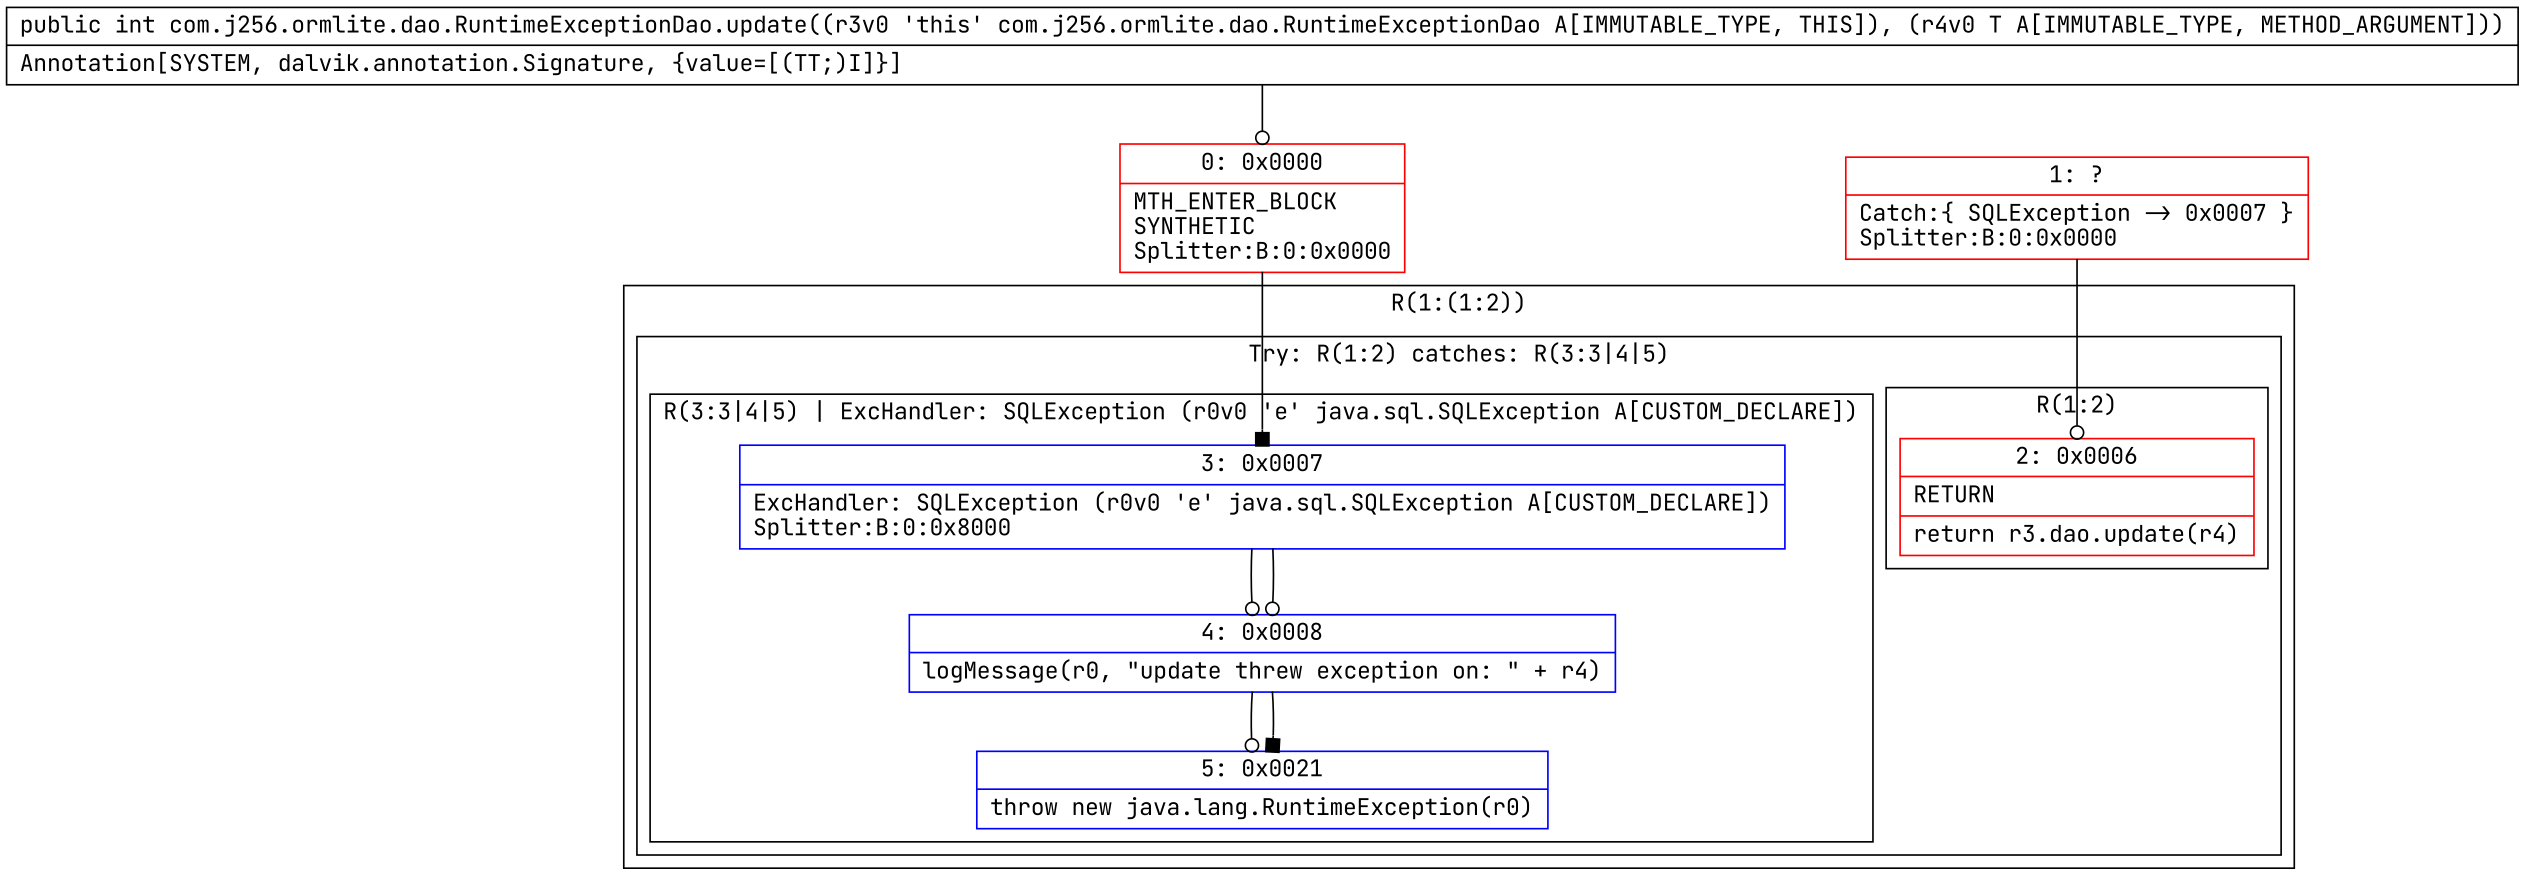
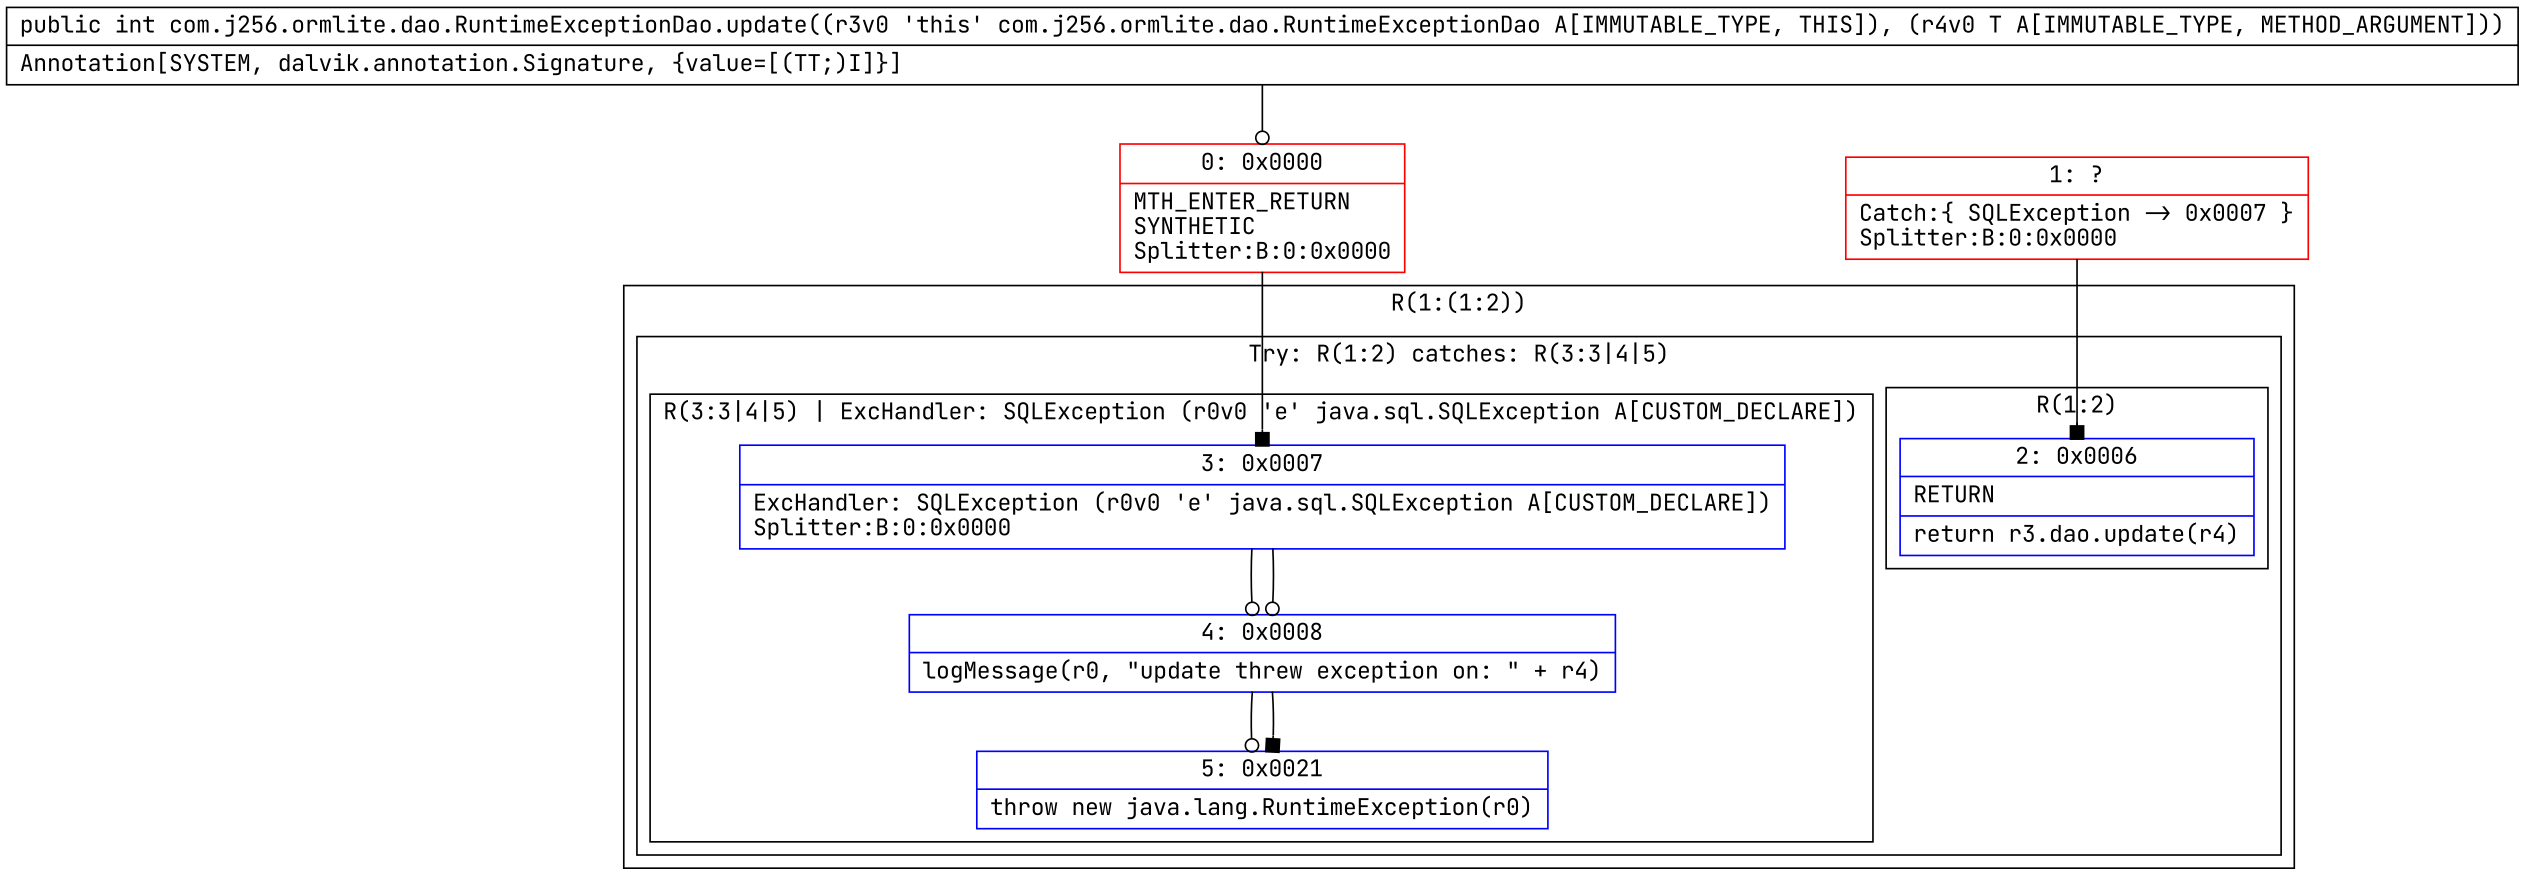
(1235, 202) -> (1243, 202)
(2077, 346) -> (2077, 346)
(2077, 497) -> (2077, 497)
(882, 528) -> (882, 528)
